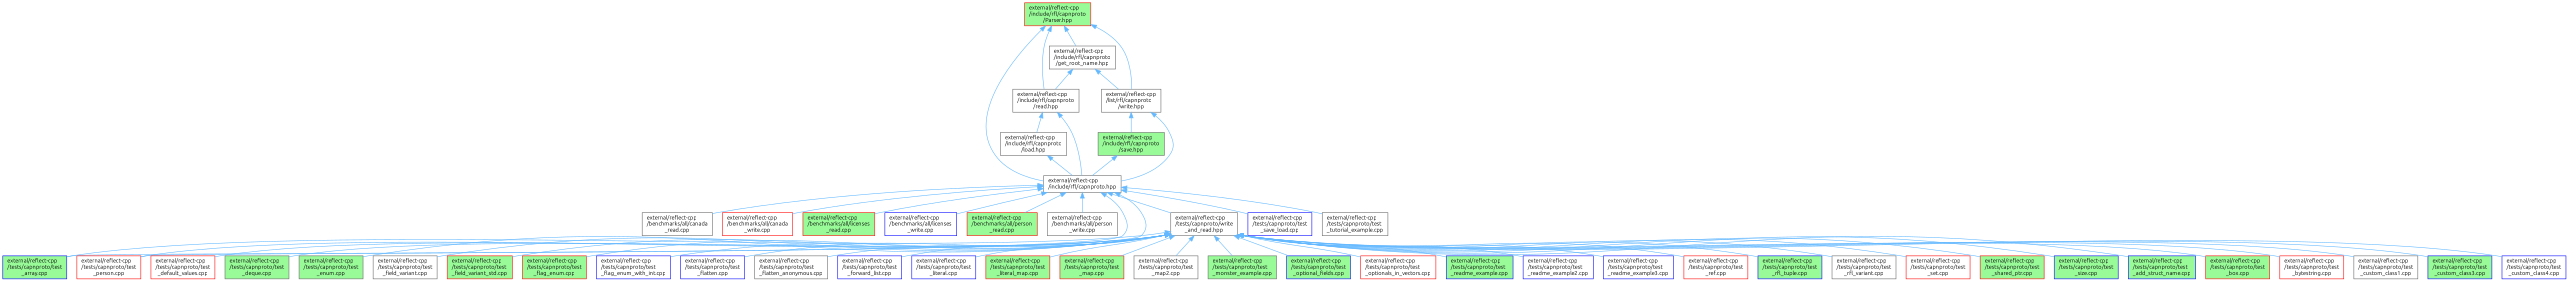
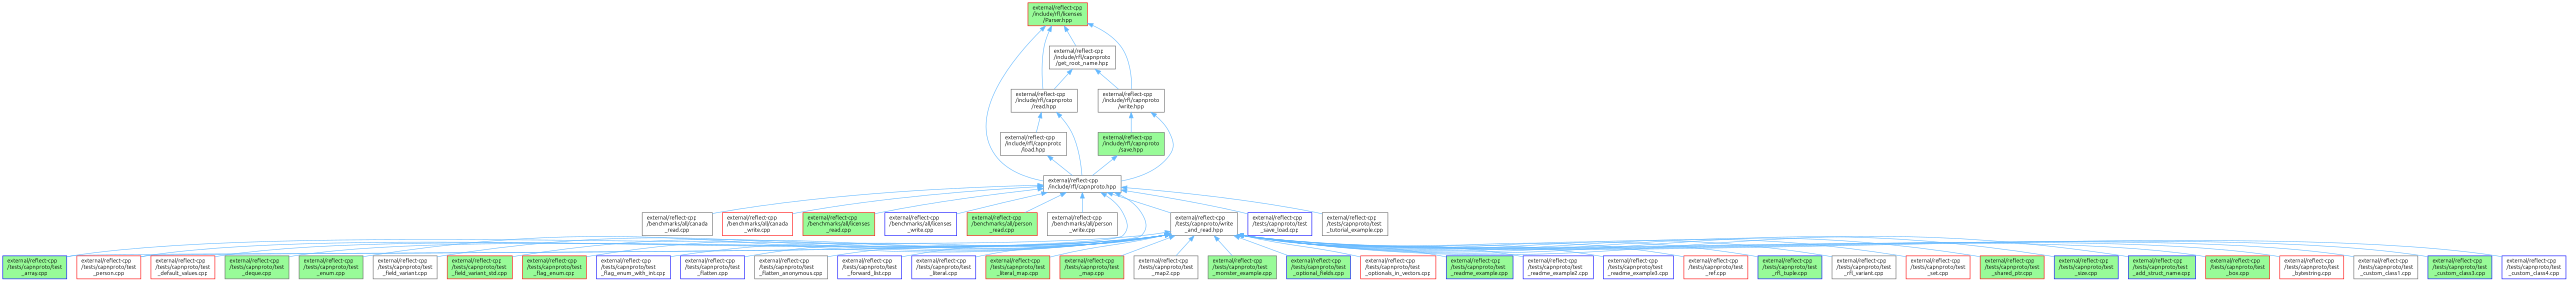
(1058, 14) -> (1058, 14)
(1131, 101) -> (1131, 101)
